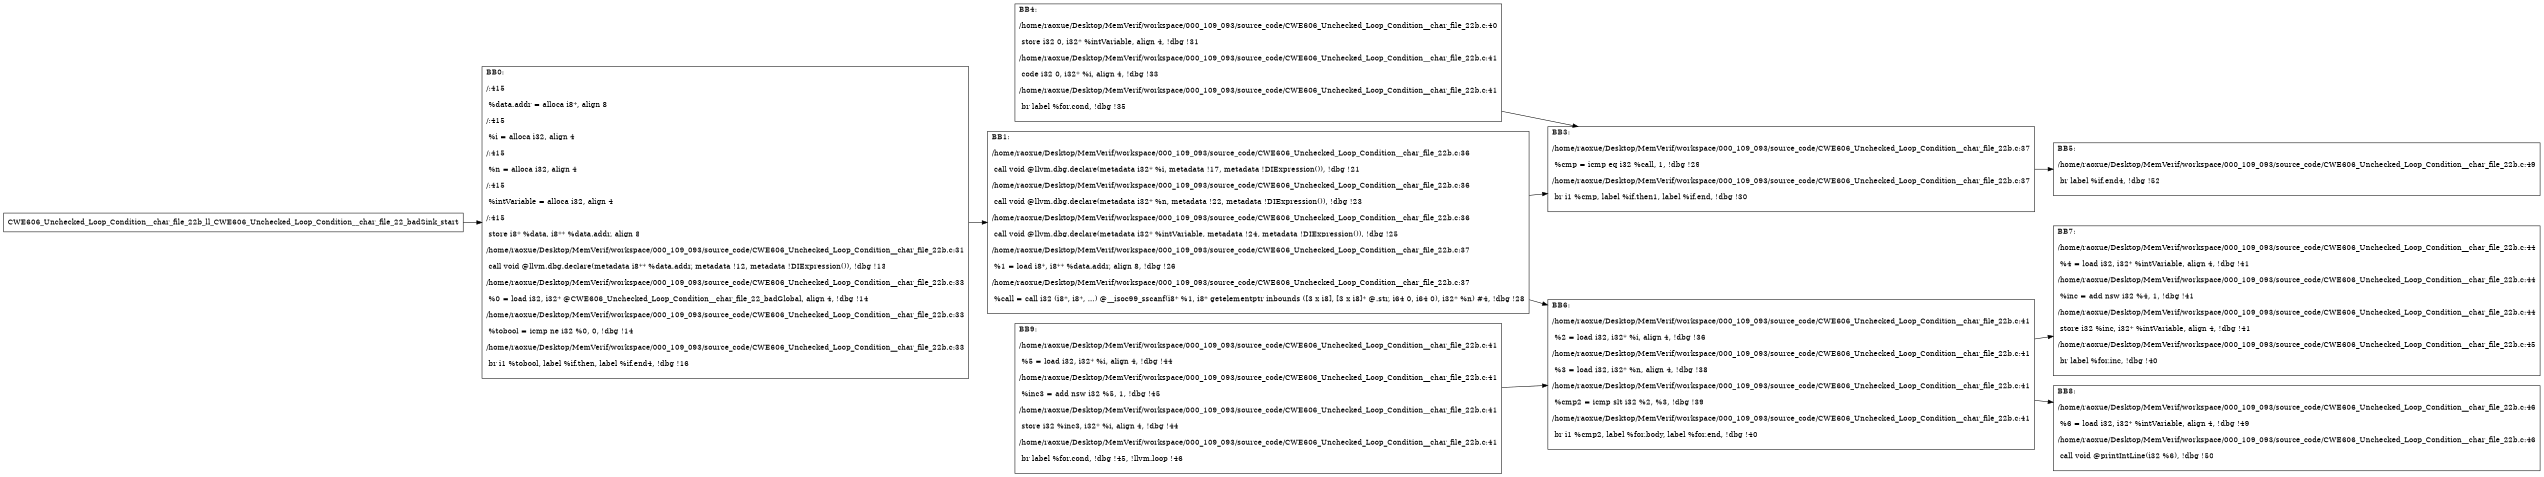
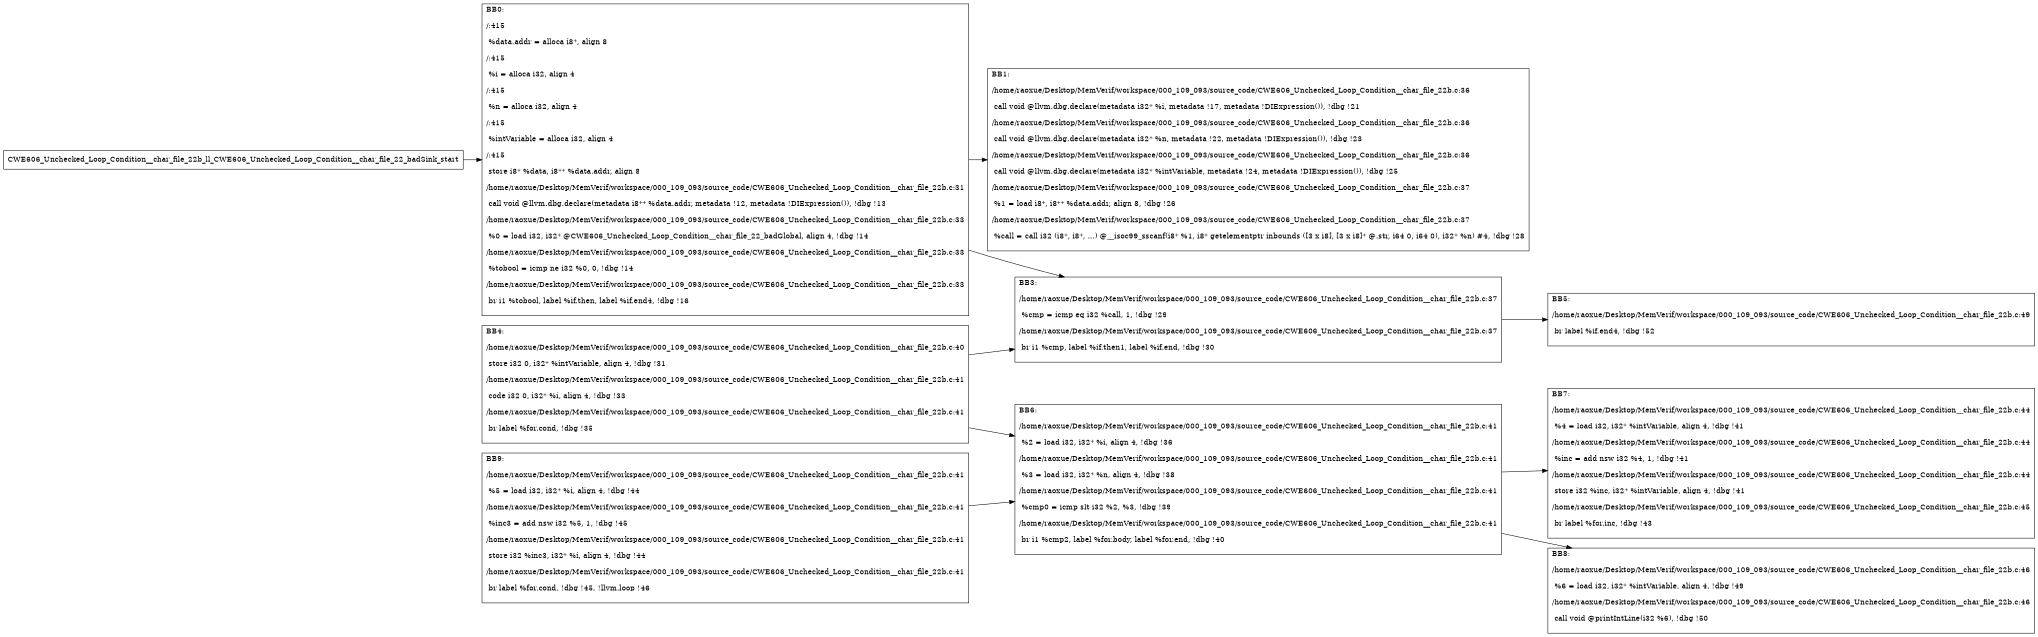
(1536, 195) -> (1014, 264)
(1536, 302) -> (989, 431)
(2108, 361) -> (1602, 524)
(1628, 402) -> (1095, 507)
